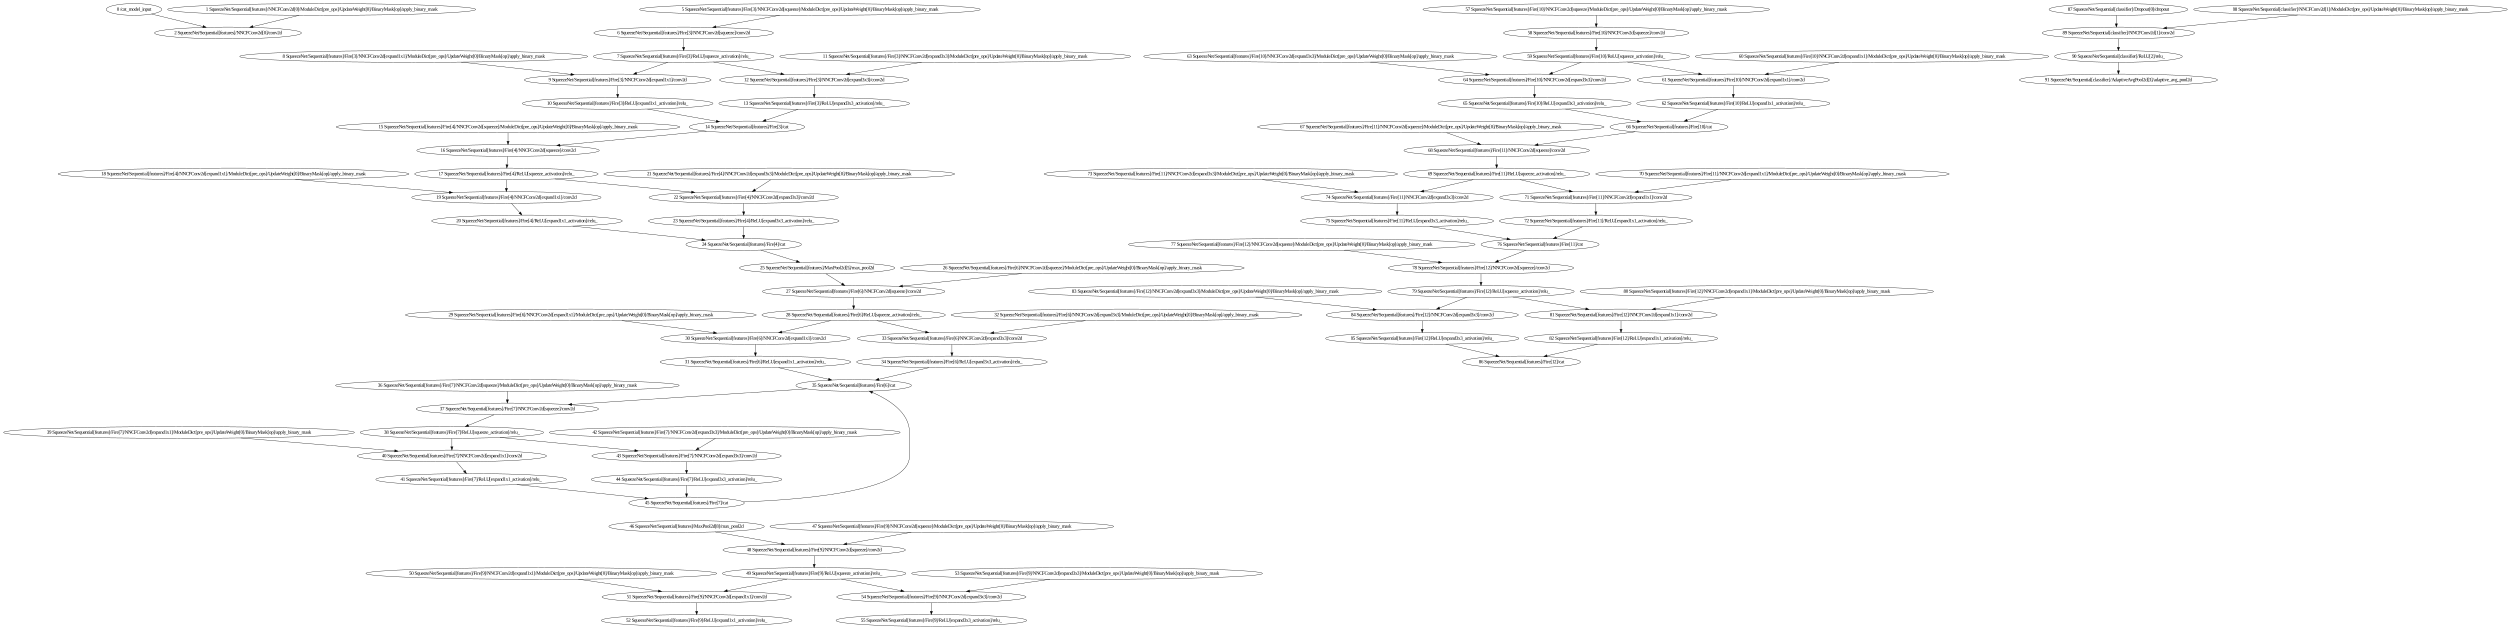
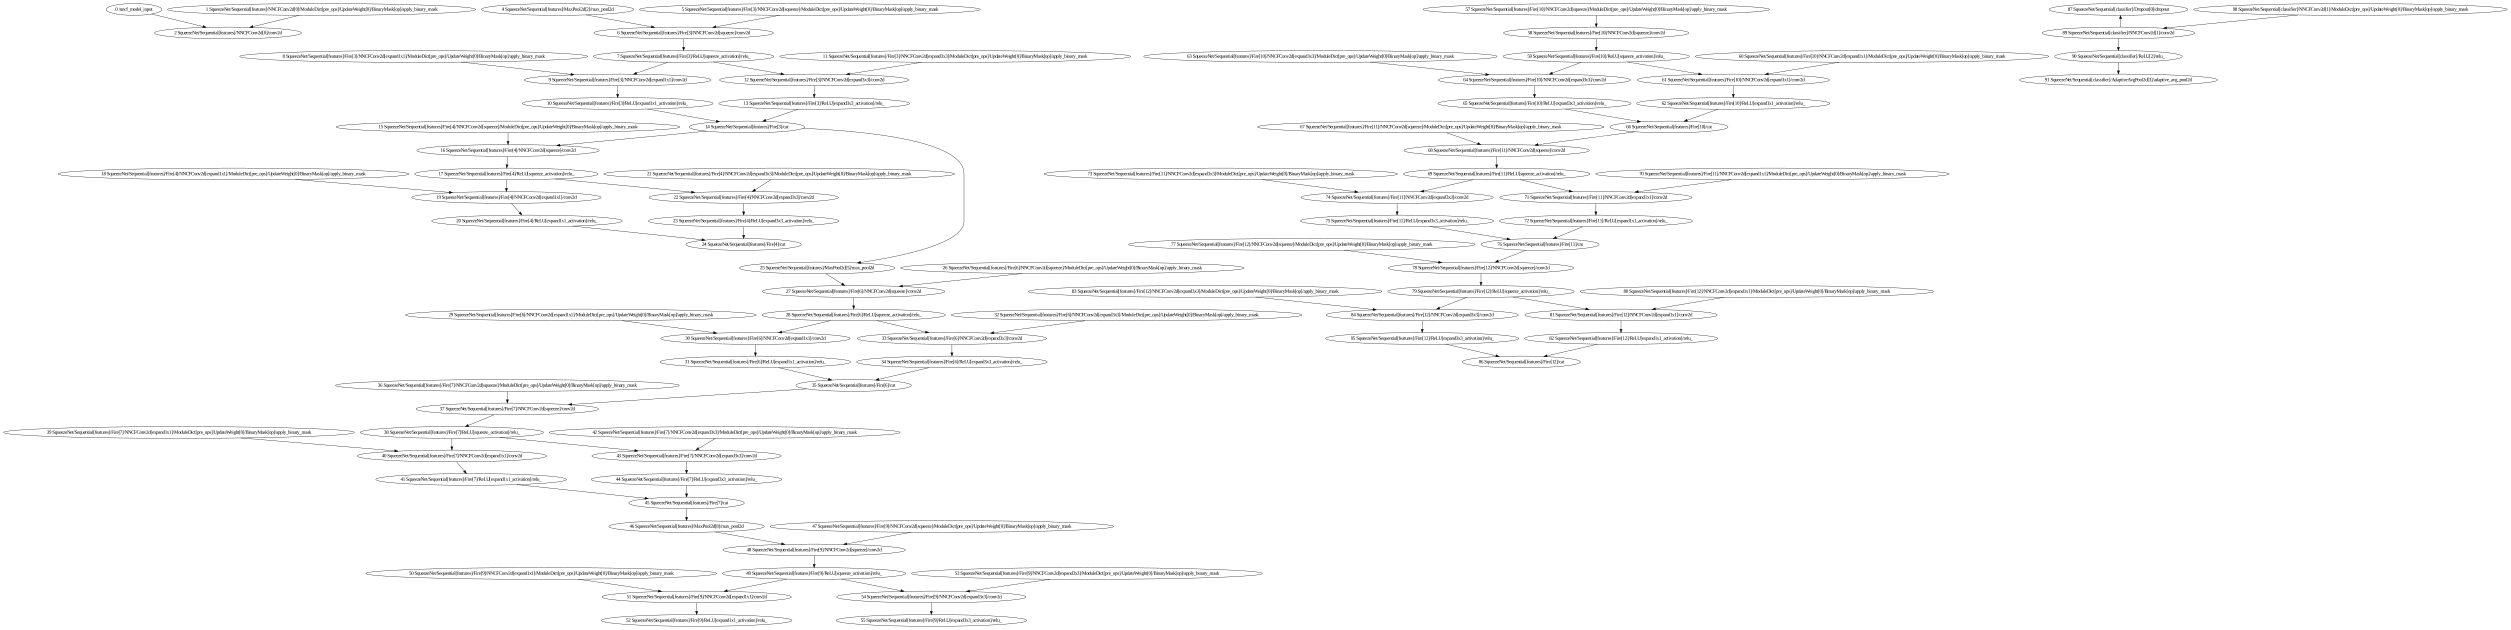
(134, 9) -> (134, 9)
none -> (558, 9)
(2116, 20) -> (2121, 23)
(779, 256) -> (962, 168)
(873, 485) -> (687, 513)
